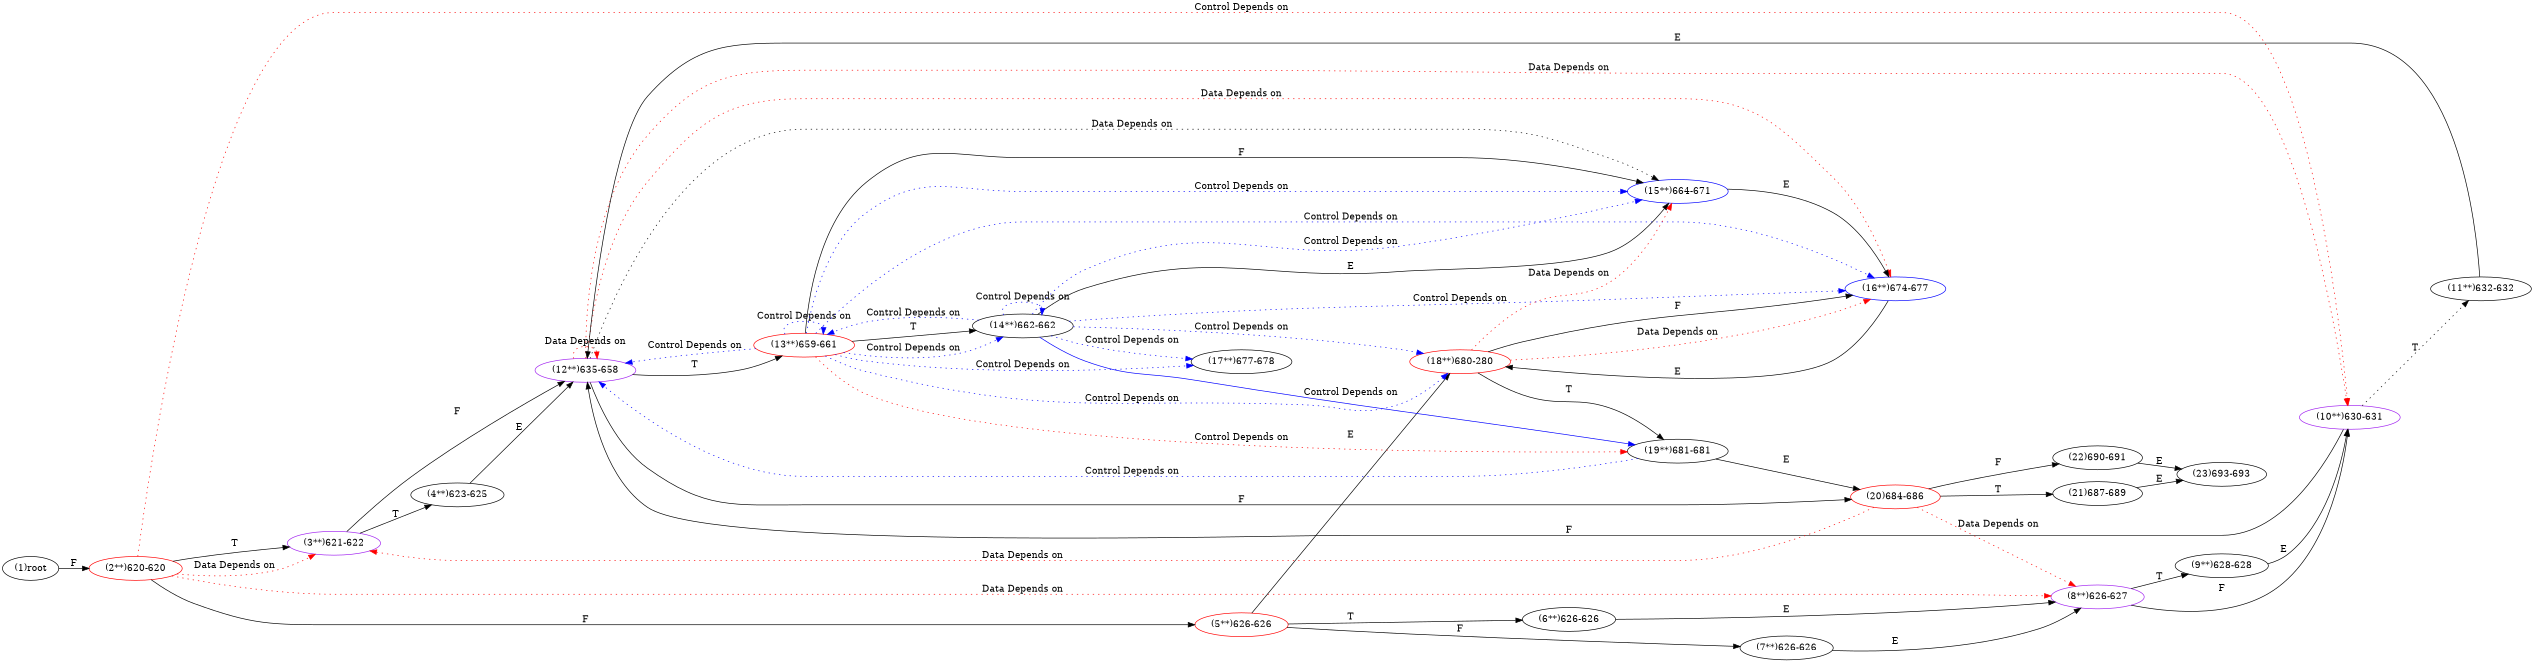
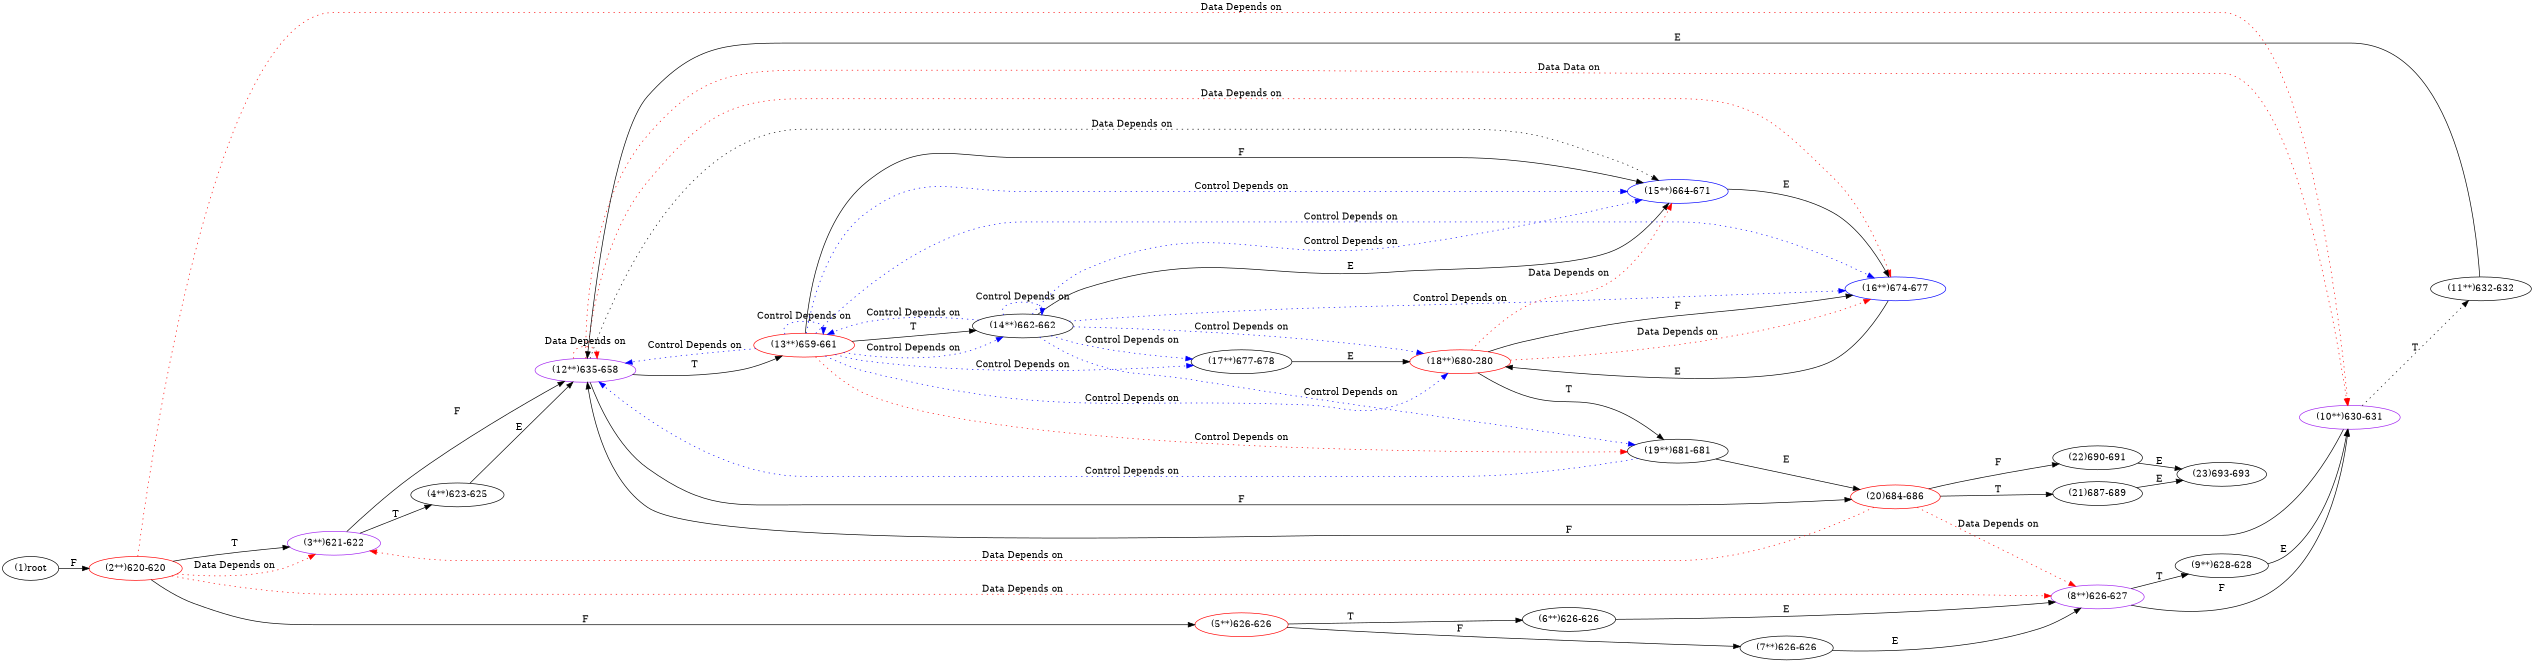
(1242, 8) -> (1242, 8)
(1569, 68) -> (1569, 68)
(1331, 401) -> (1331, 401)
(1349, 496) -> (1347, 362)
